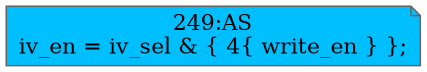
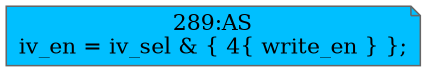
(213, 36) -> (213, 36)
